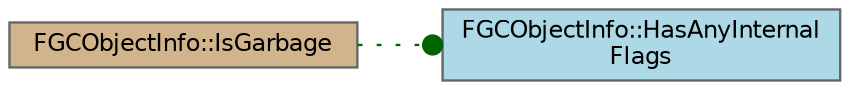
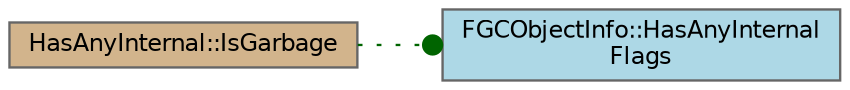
(183, 45) -> (183, 45)
